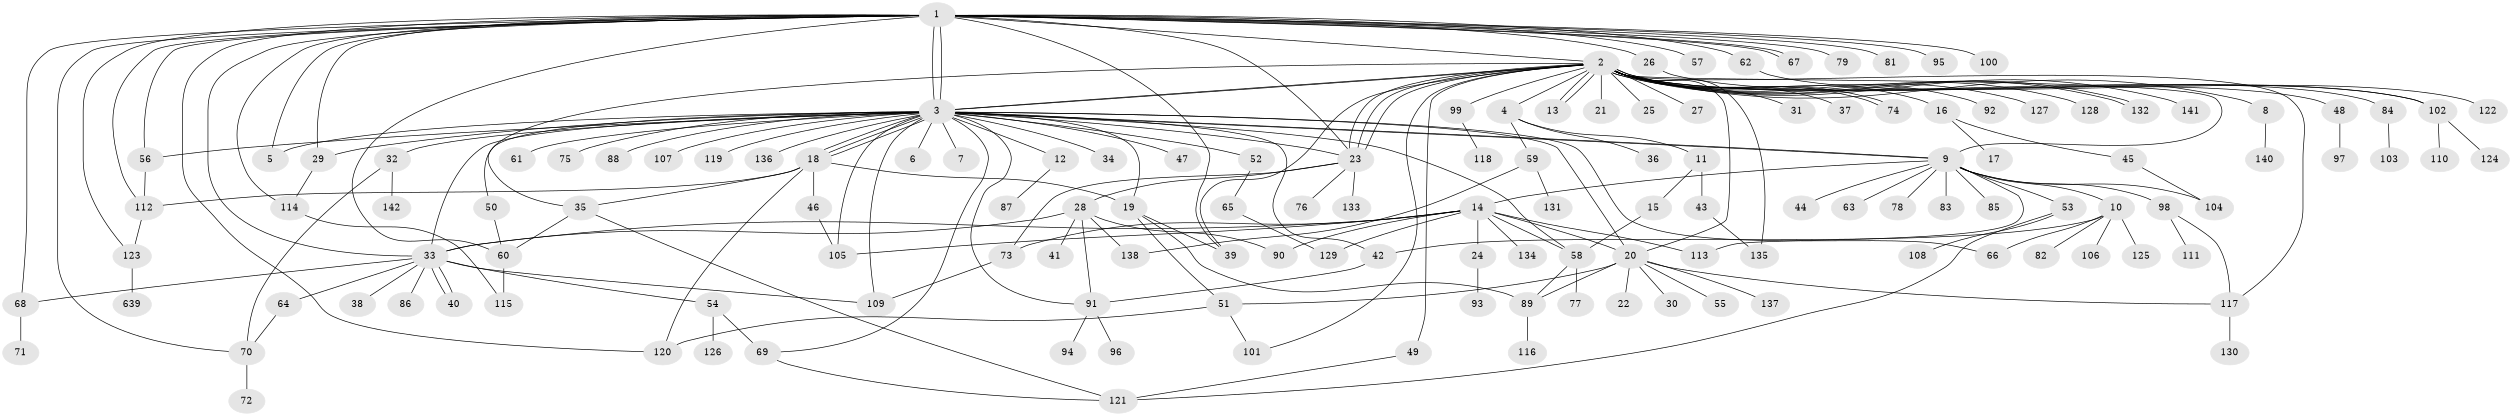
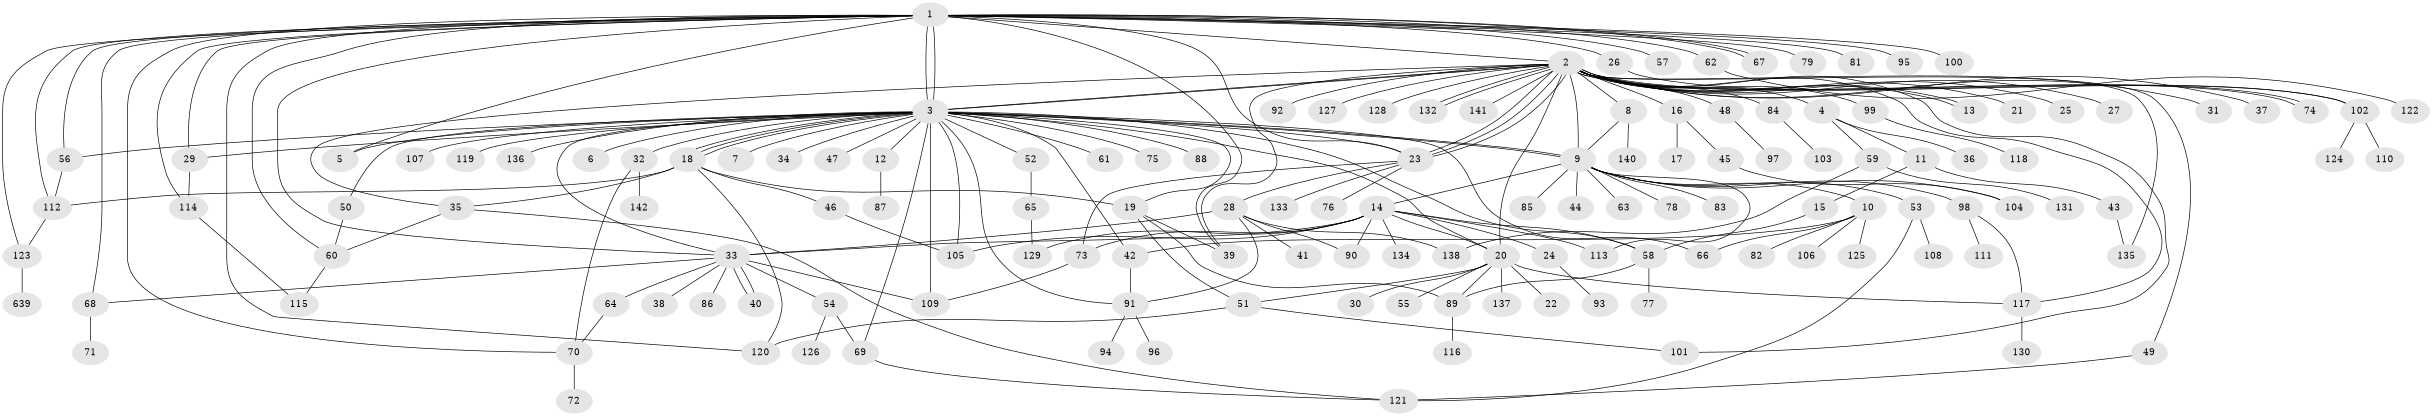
none -> (1603, 136)
